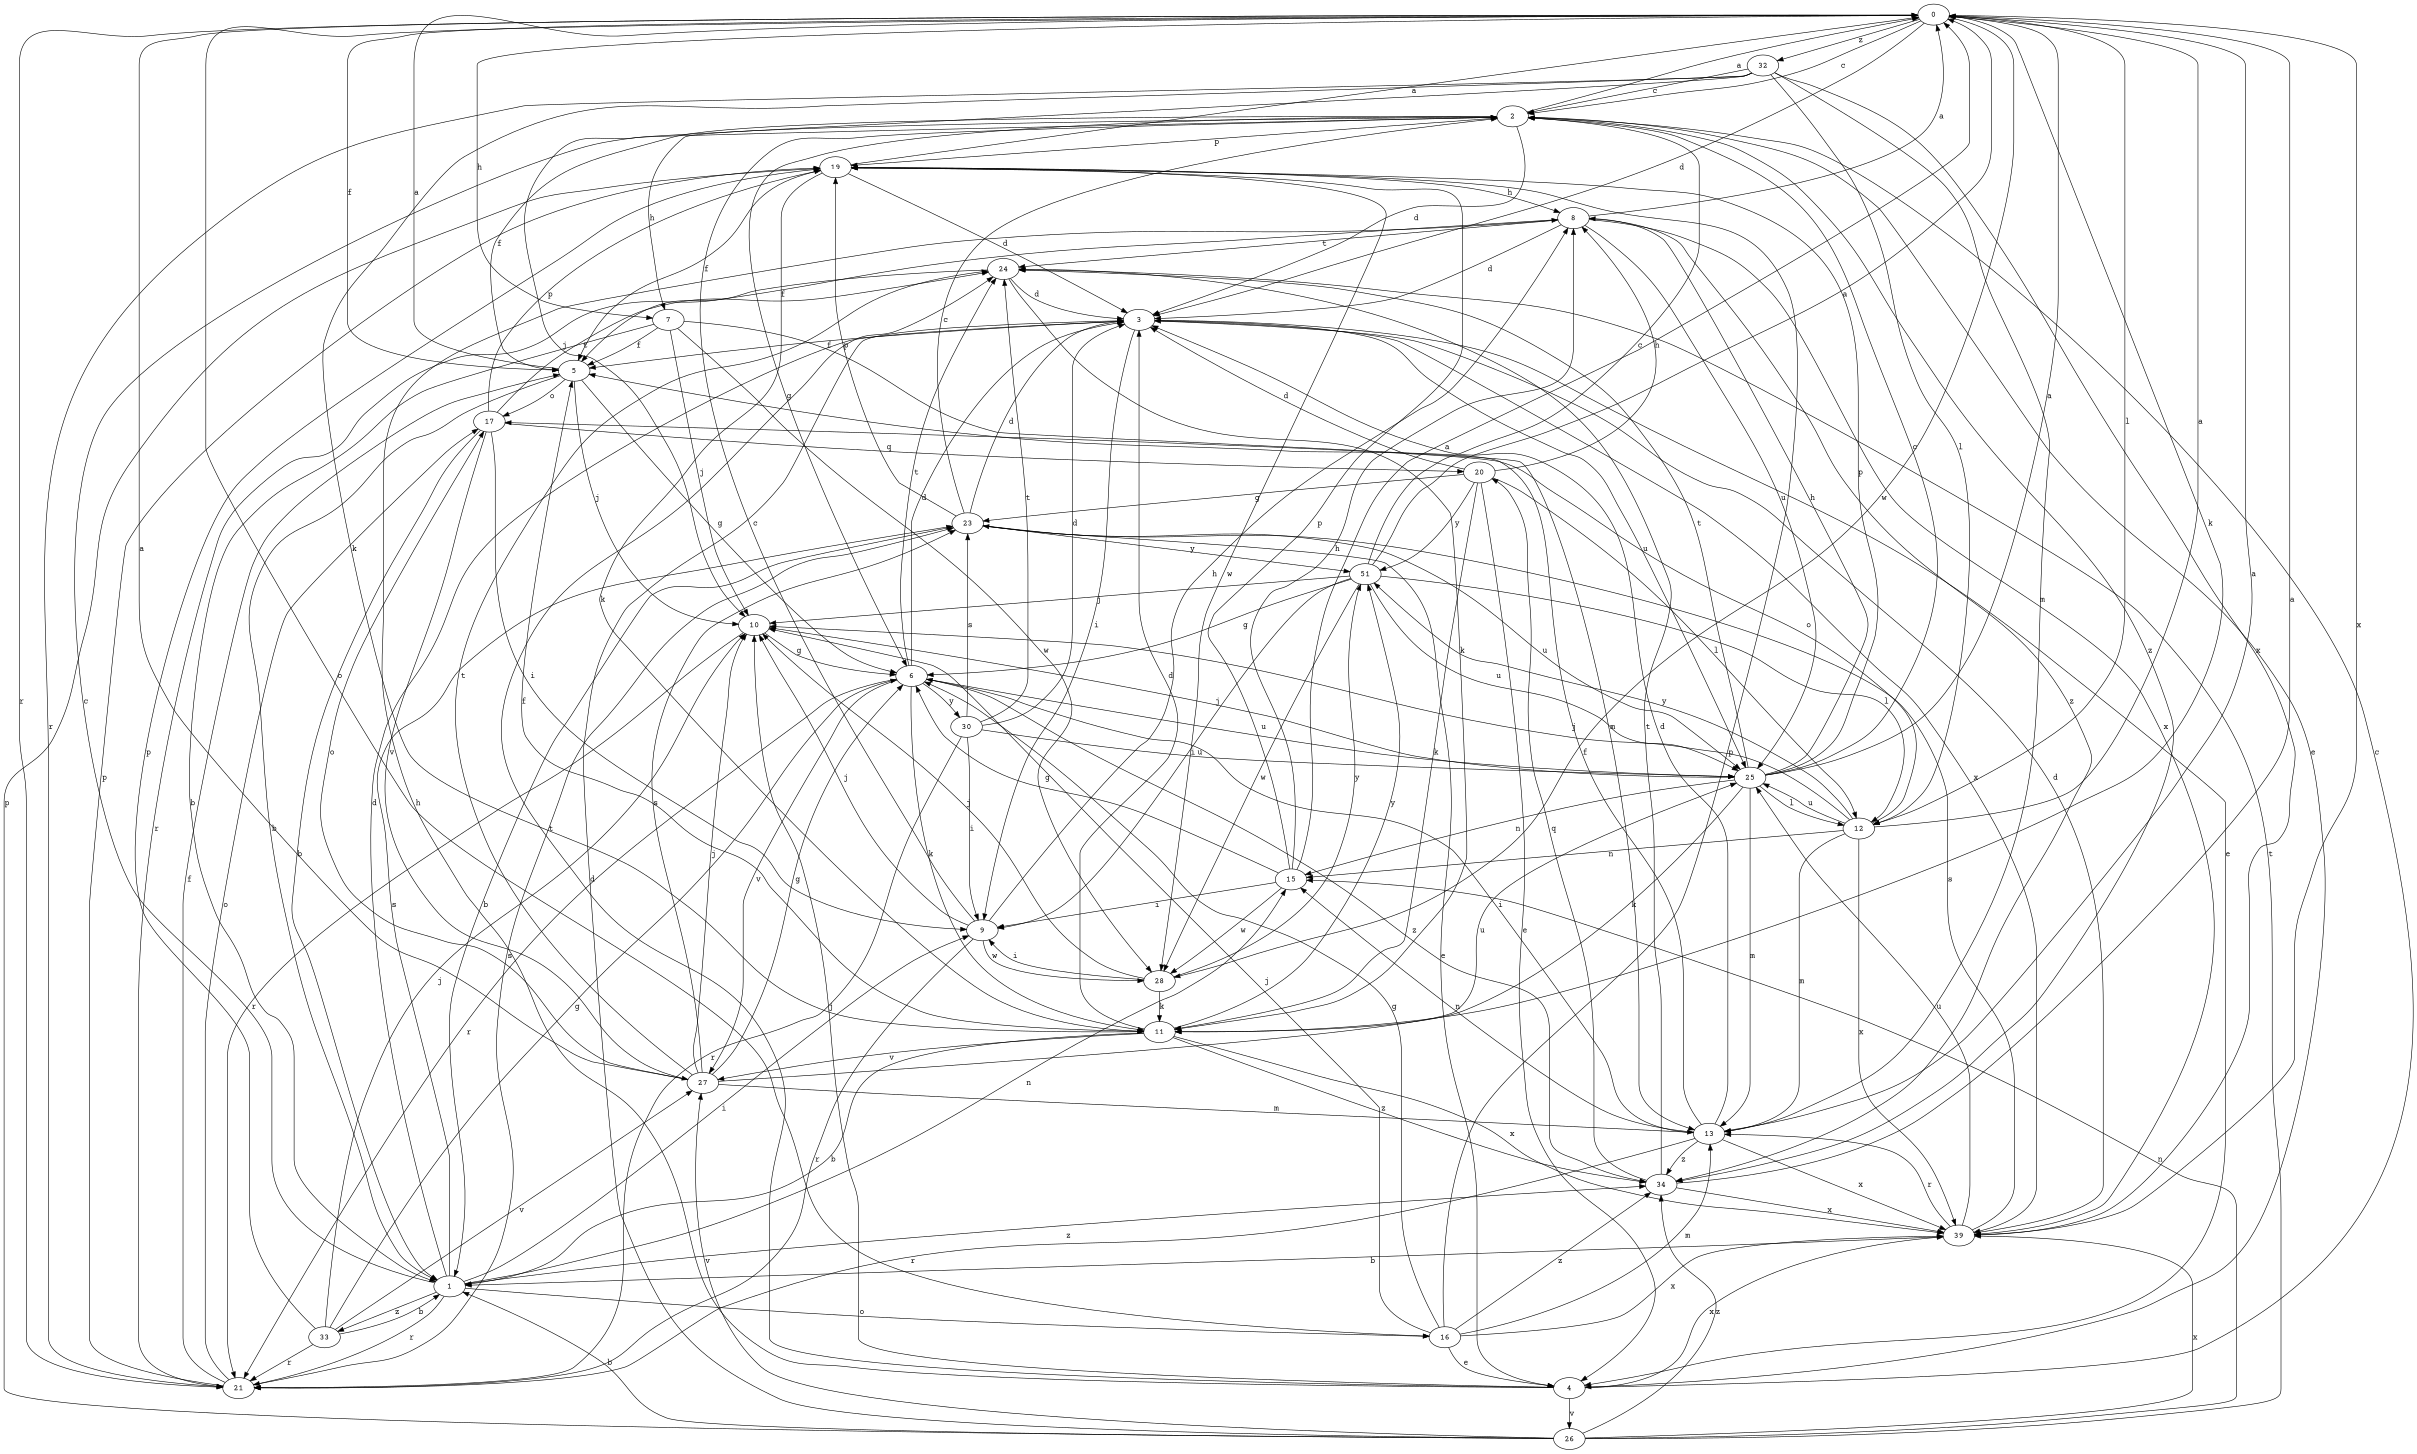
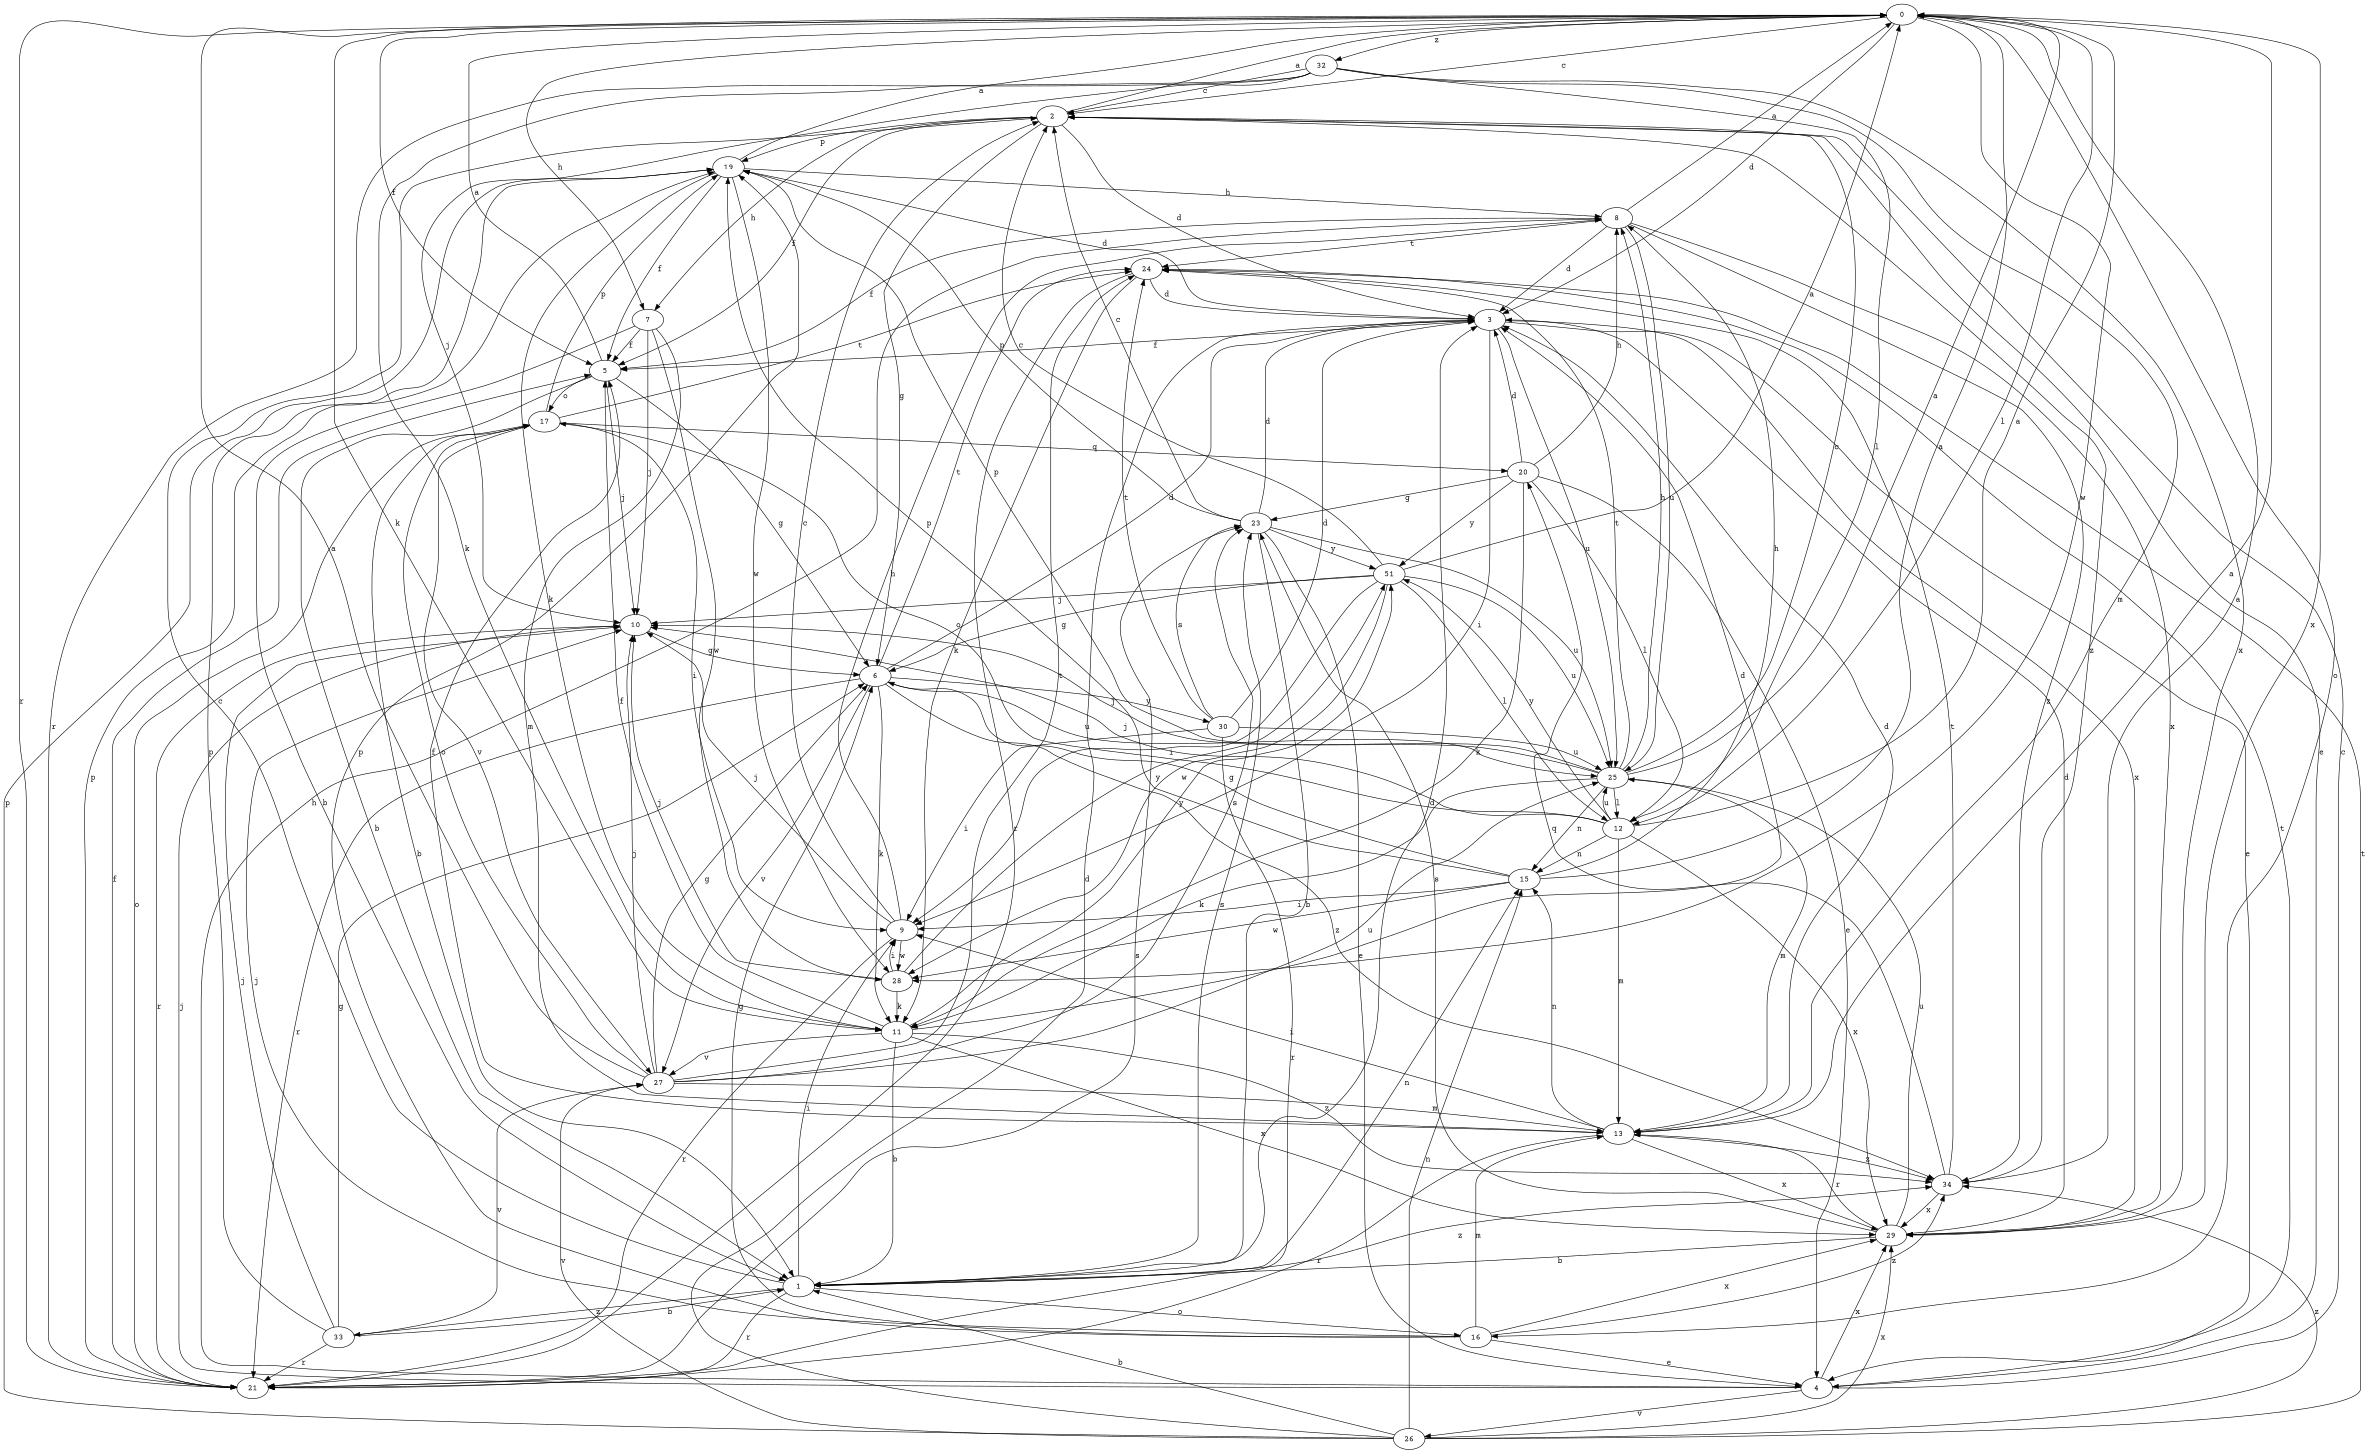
(1375, 818) -> (1263, 1034)
(1959, 1236) -> (1891, 1236)
